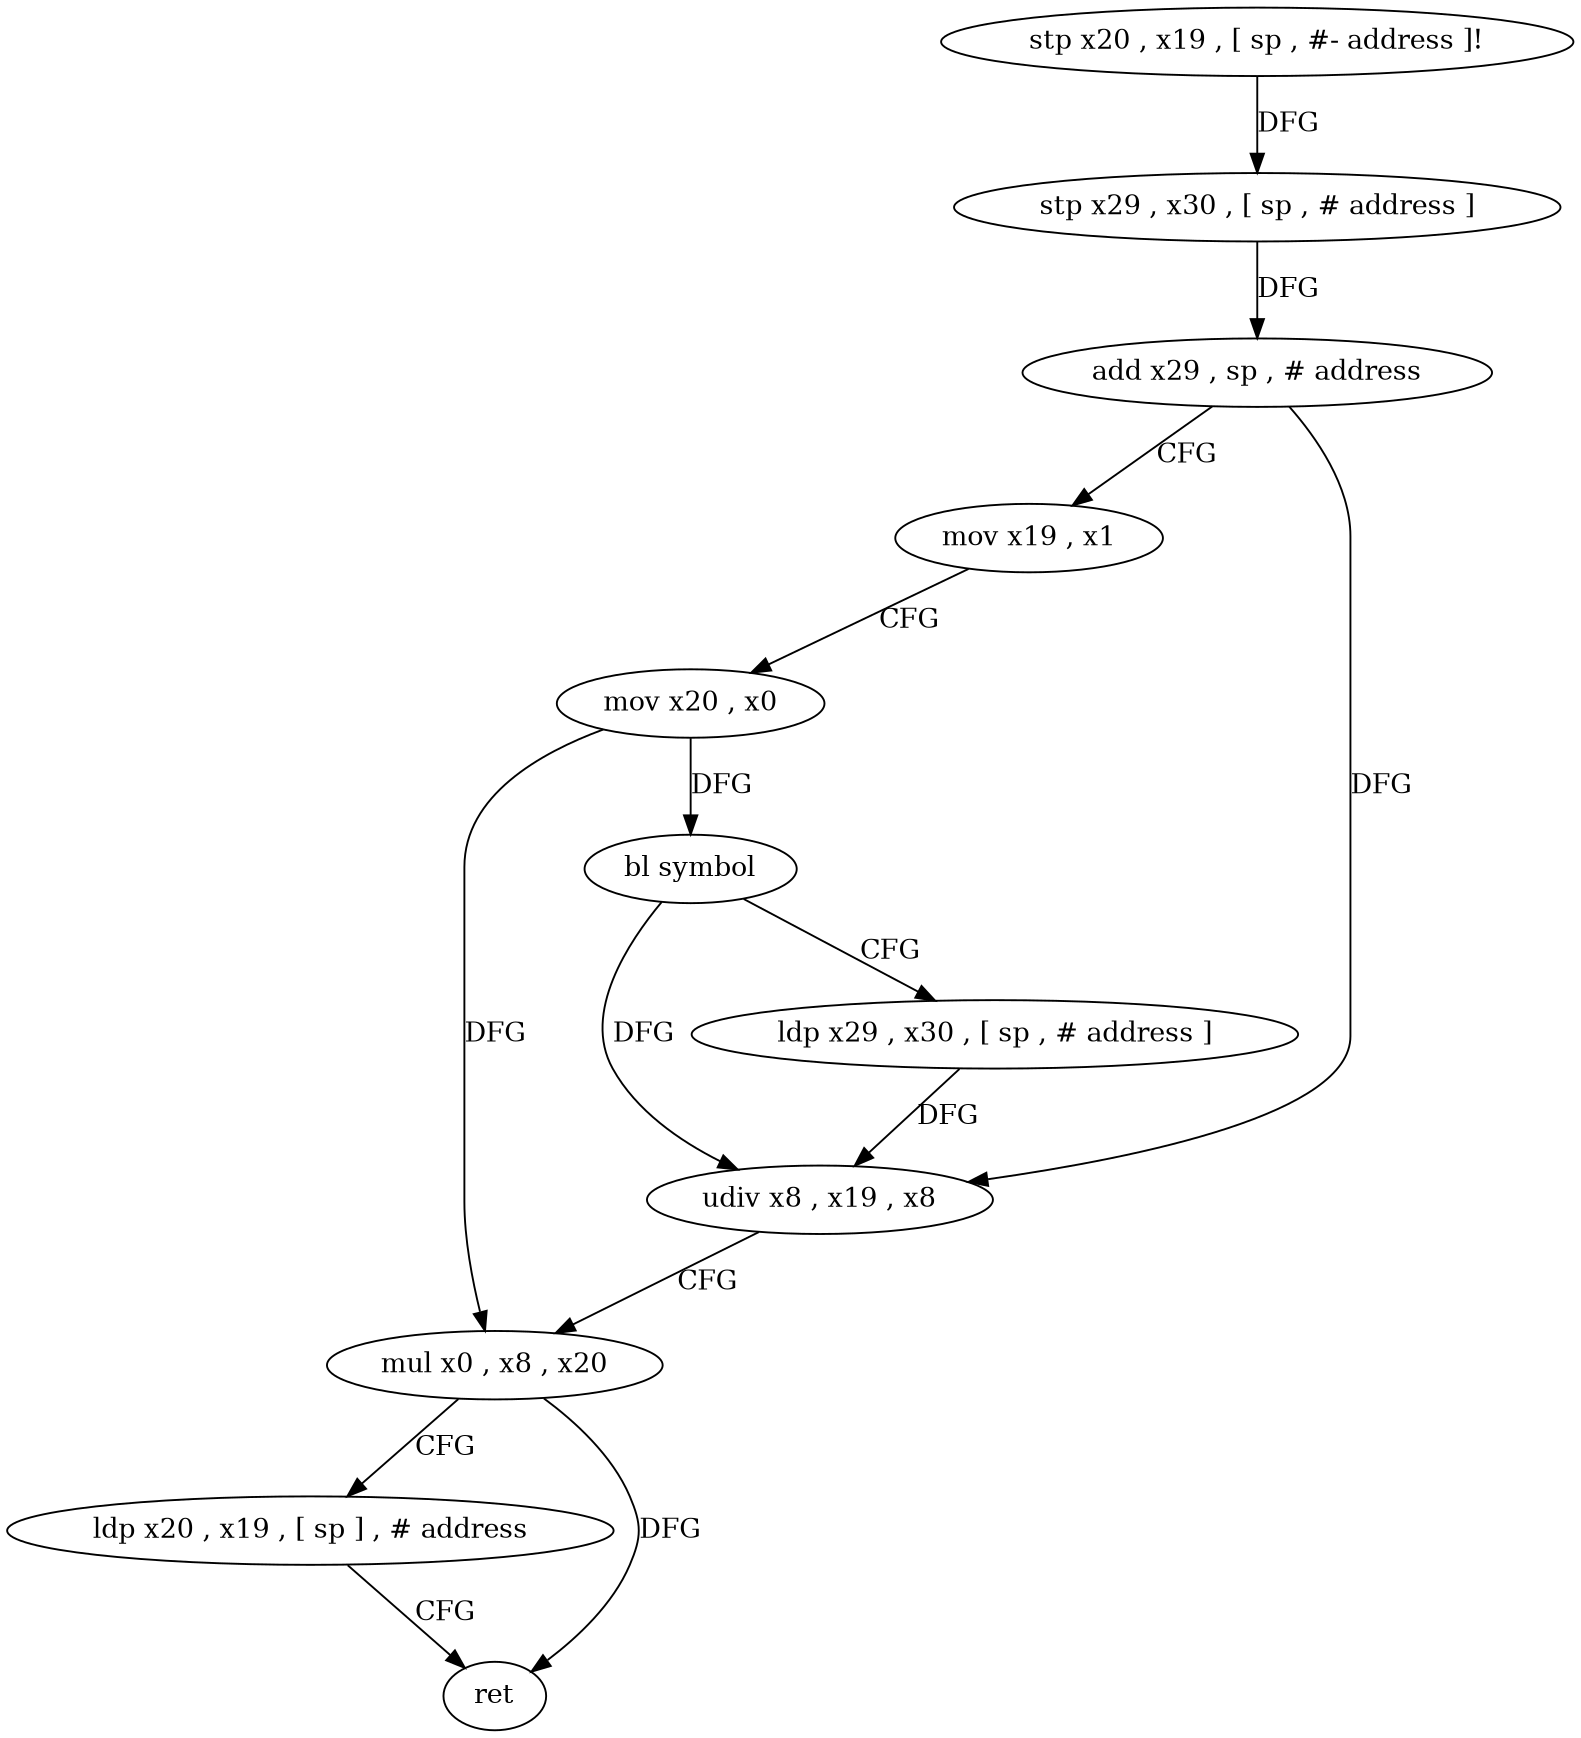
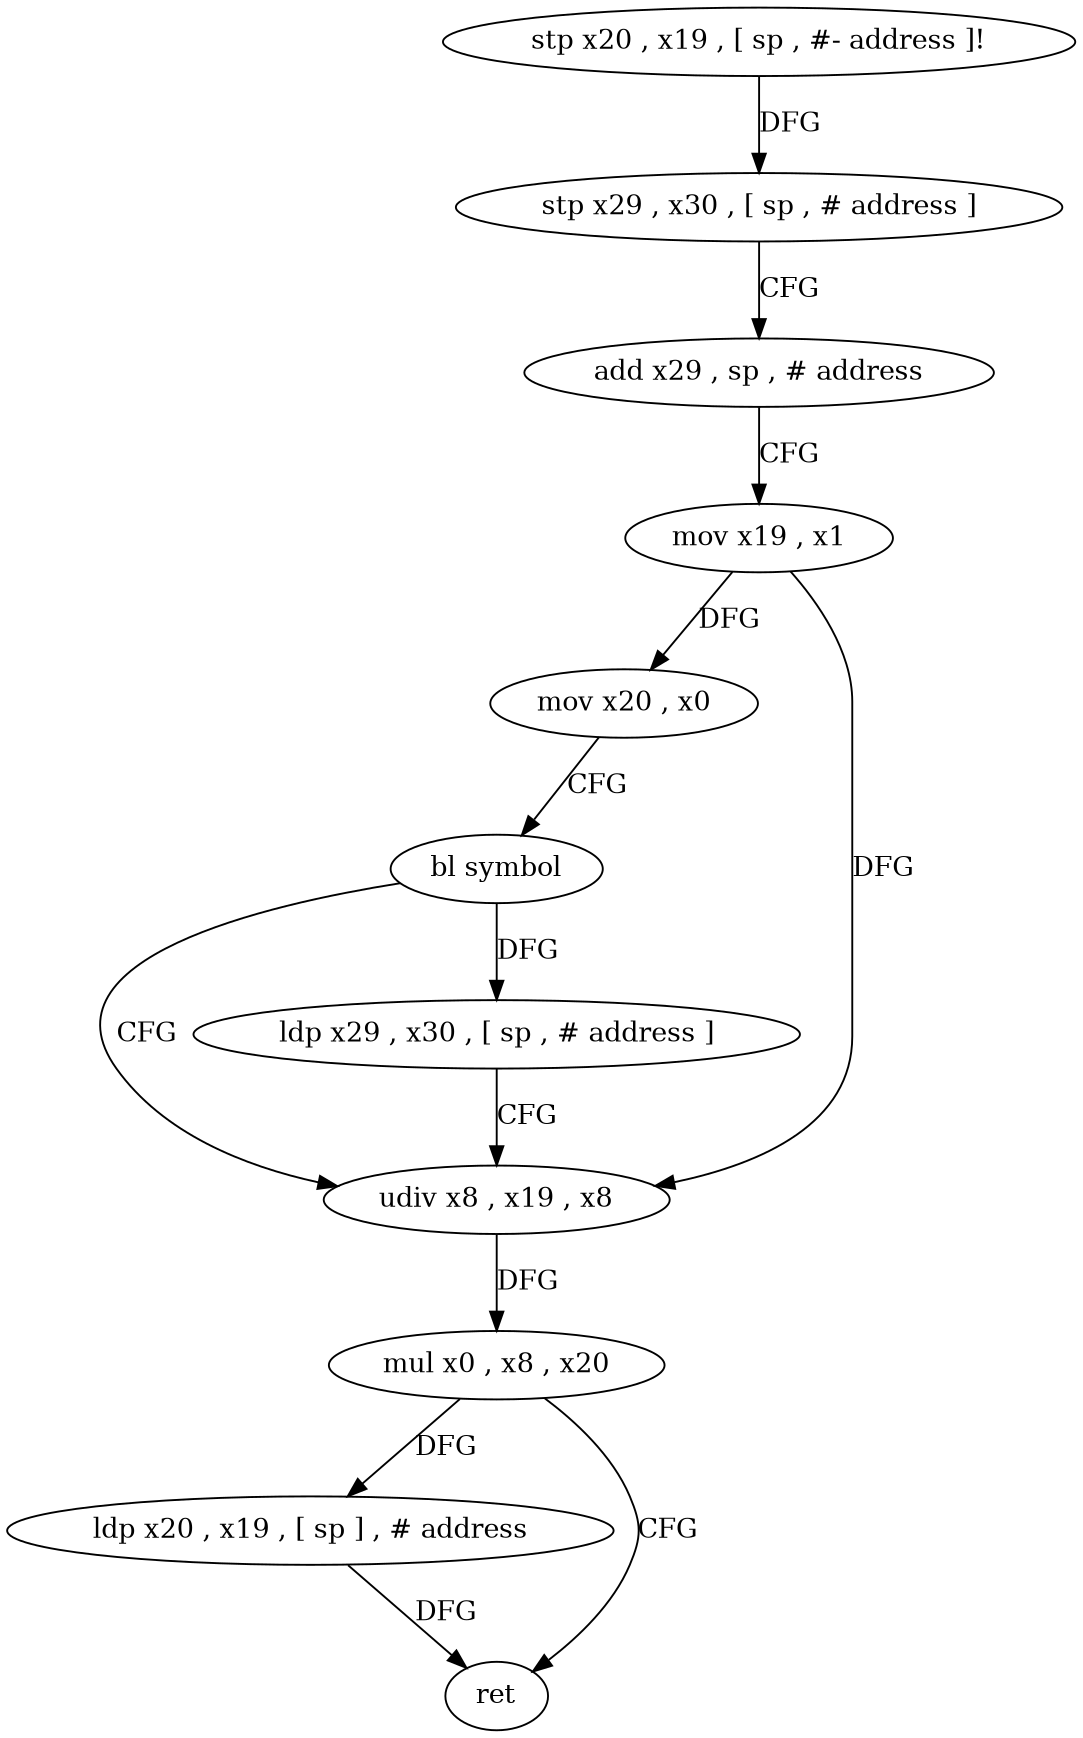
(1289, 290) -> (790, 290)
(909, 621) -> (730, 621)
(722, 786) -> (597, 786)
(1350, 916) -> (852, 920)
(890, 952) -> (528, 952)
(464, 986) -> none
(644, 1034) -> (147, 1034)
(948, 1117) -> (527, 1117)
(708, 1282) -> (528, 1282)
(445, 1448) -> (446, 1448)
(671, 1531) -> (668, 1531)
(445, 1613) -> (446, 1613)
